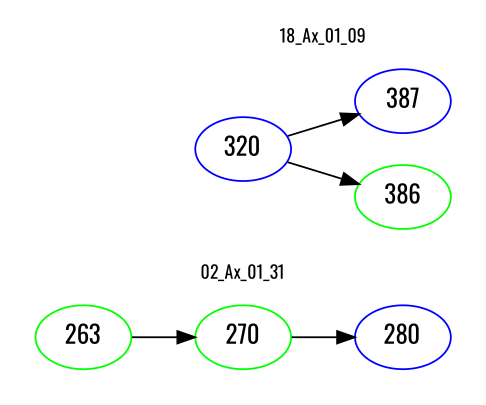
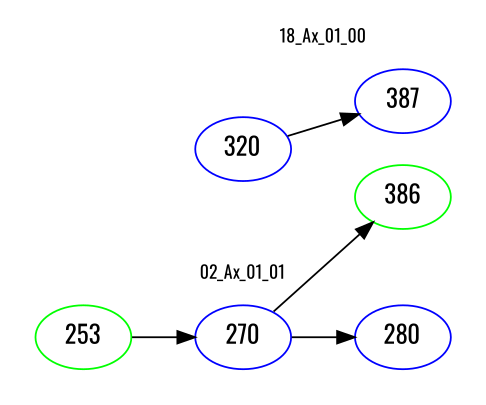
(323, 38) -> (323, 38)
(315, 170) -> (317, 273)
(243, 274) -> (243, 274)
(83, 337) -> (83, 337)
(243, 337) -> (243, 337)
